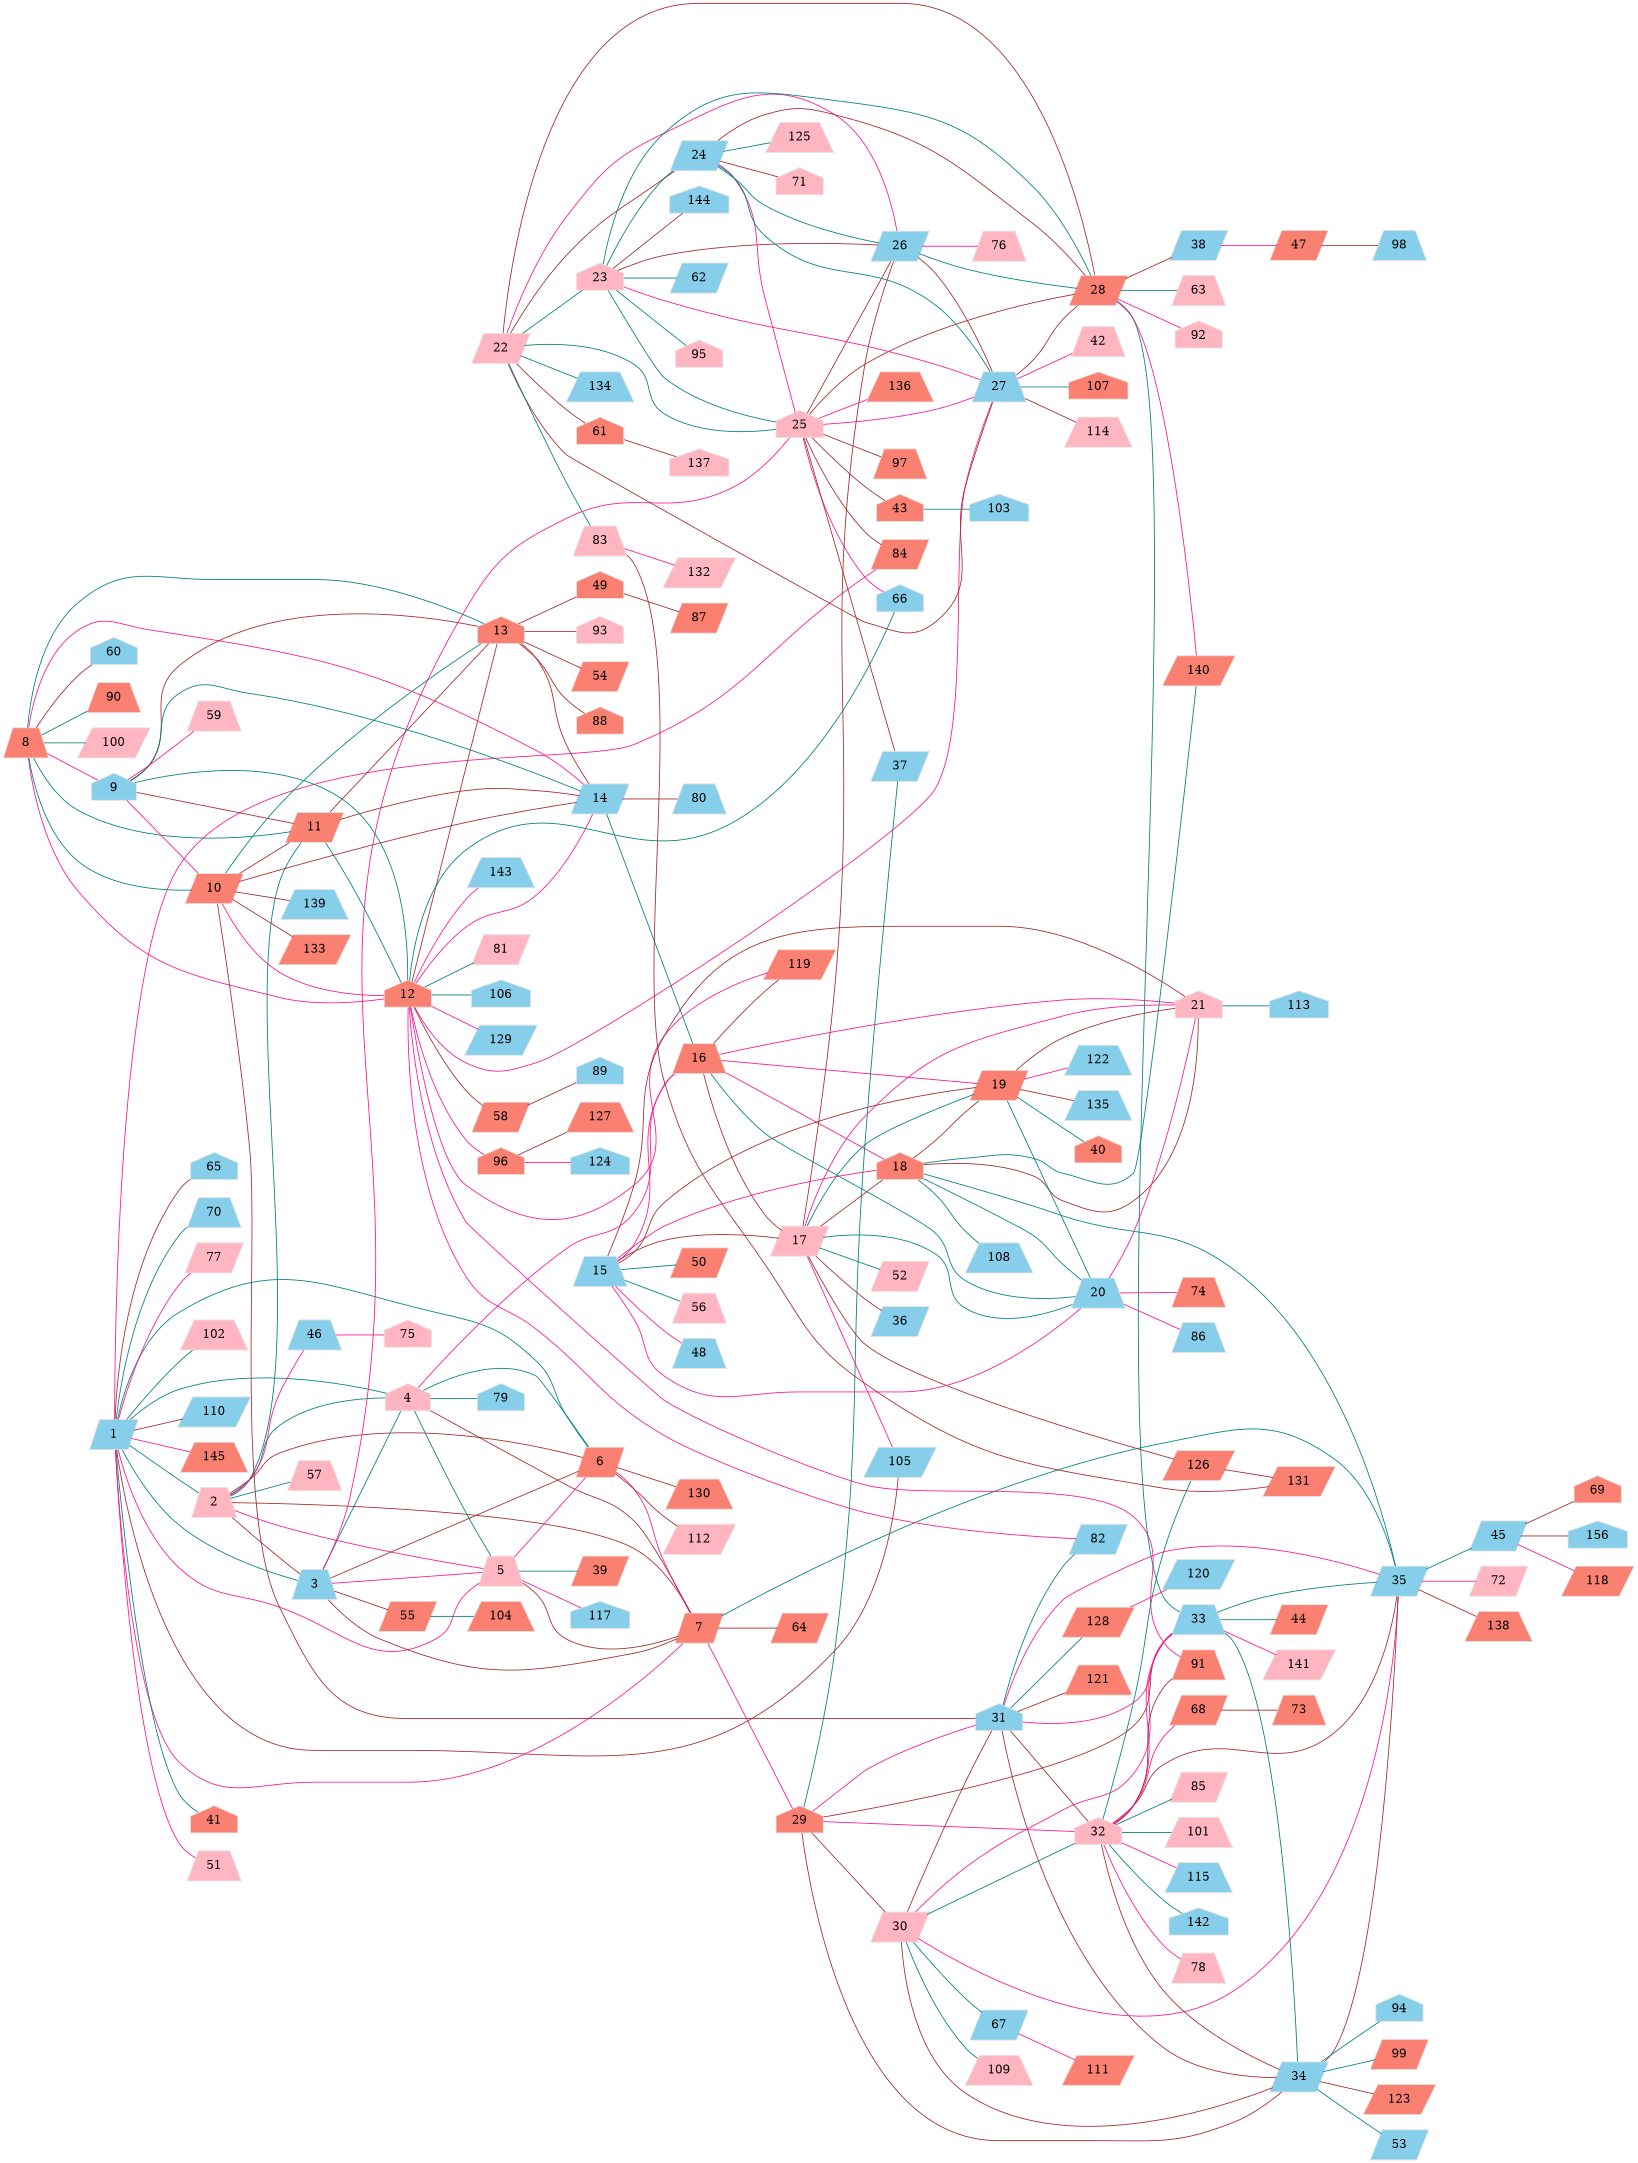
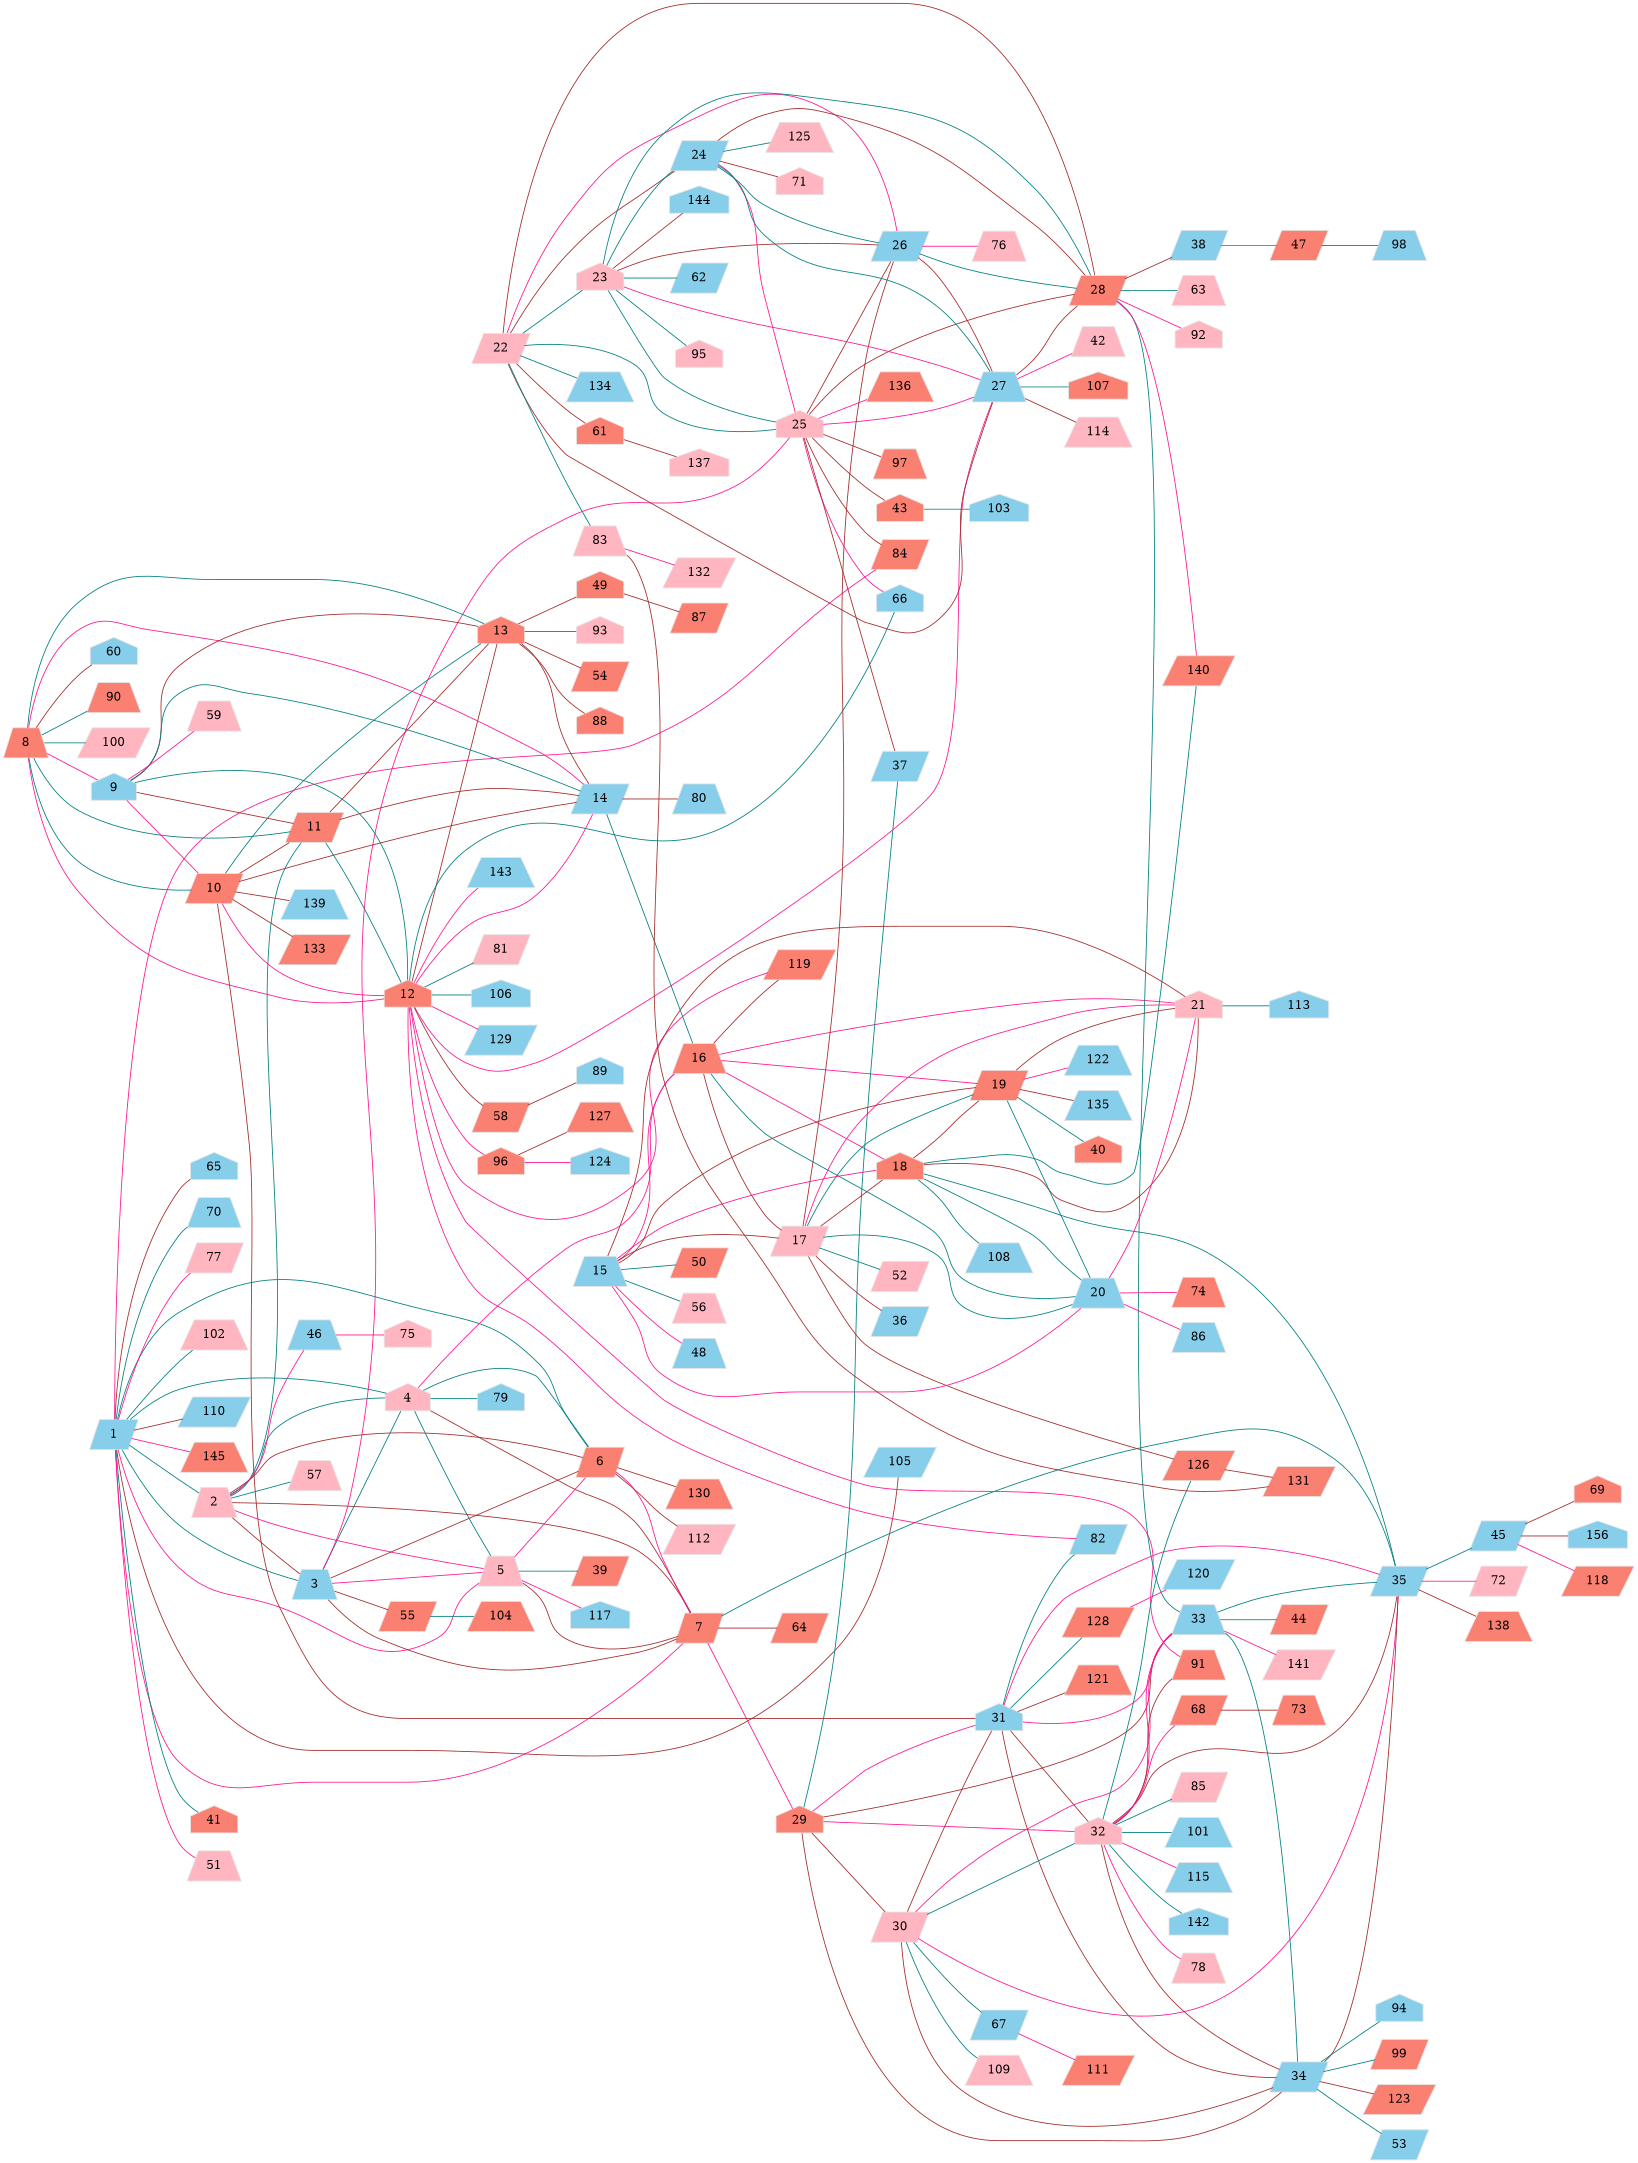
(850, 1352) -> none
(1199, 1832) -> (1199, 1832)
